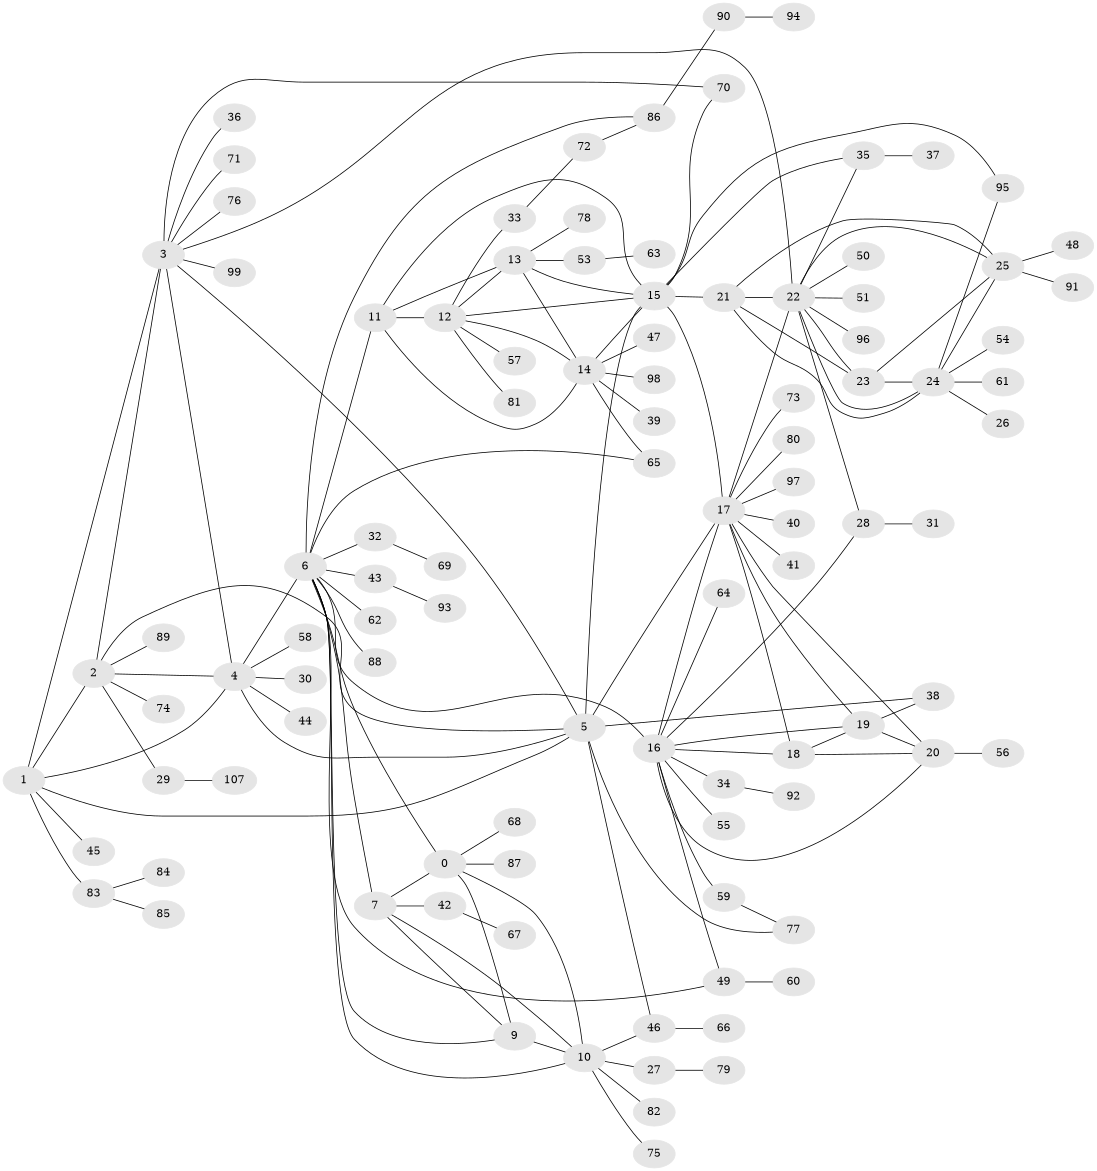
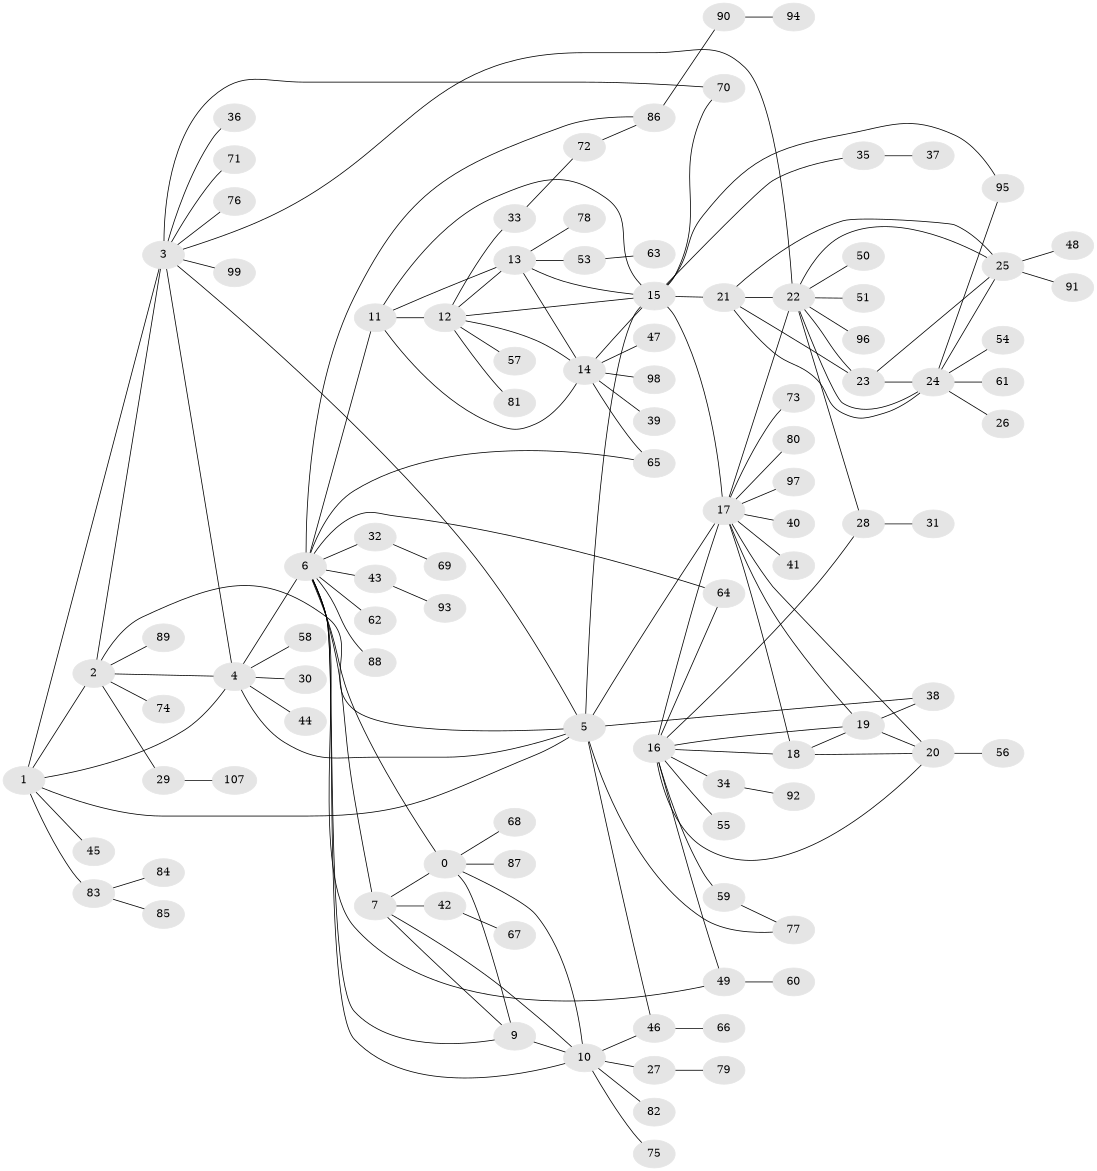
(826, 232) -> none
(445, 710) -> (504, 534)
